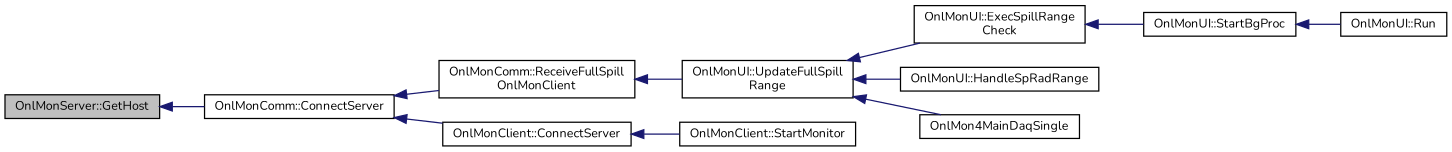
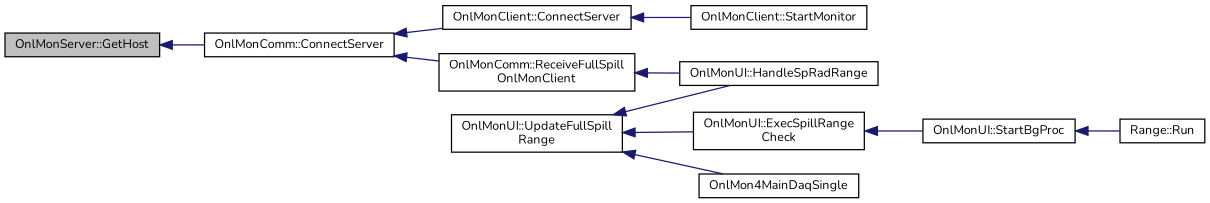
(1394, 24) -> (1162, 131)
(665, 79) -> (664, 73)
